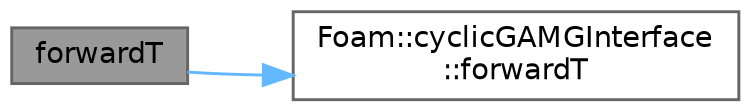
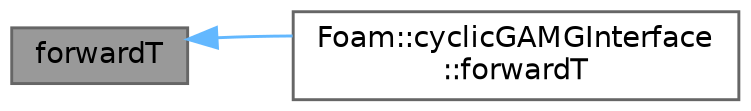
(225, 74) -> (255, 37)
